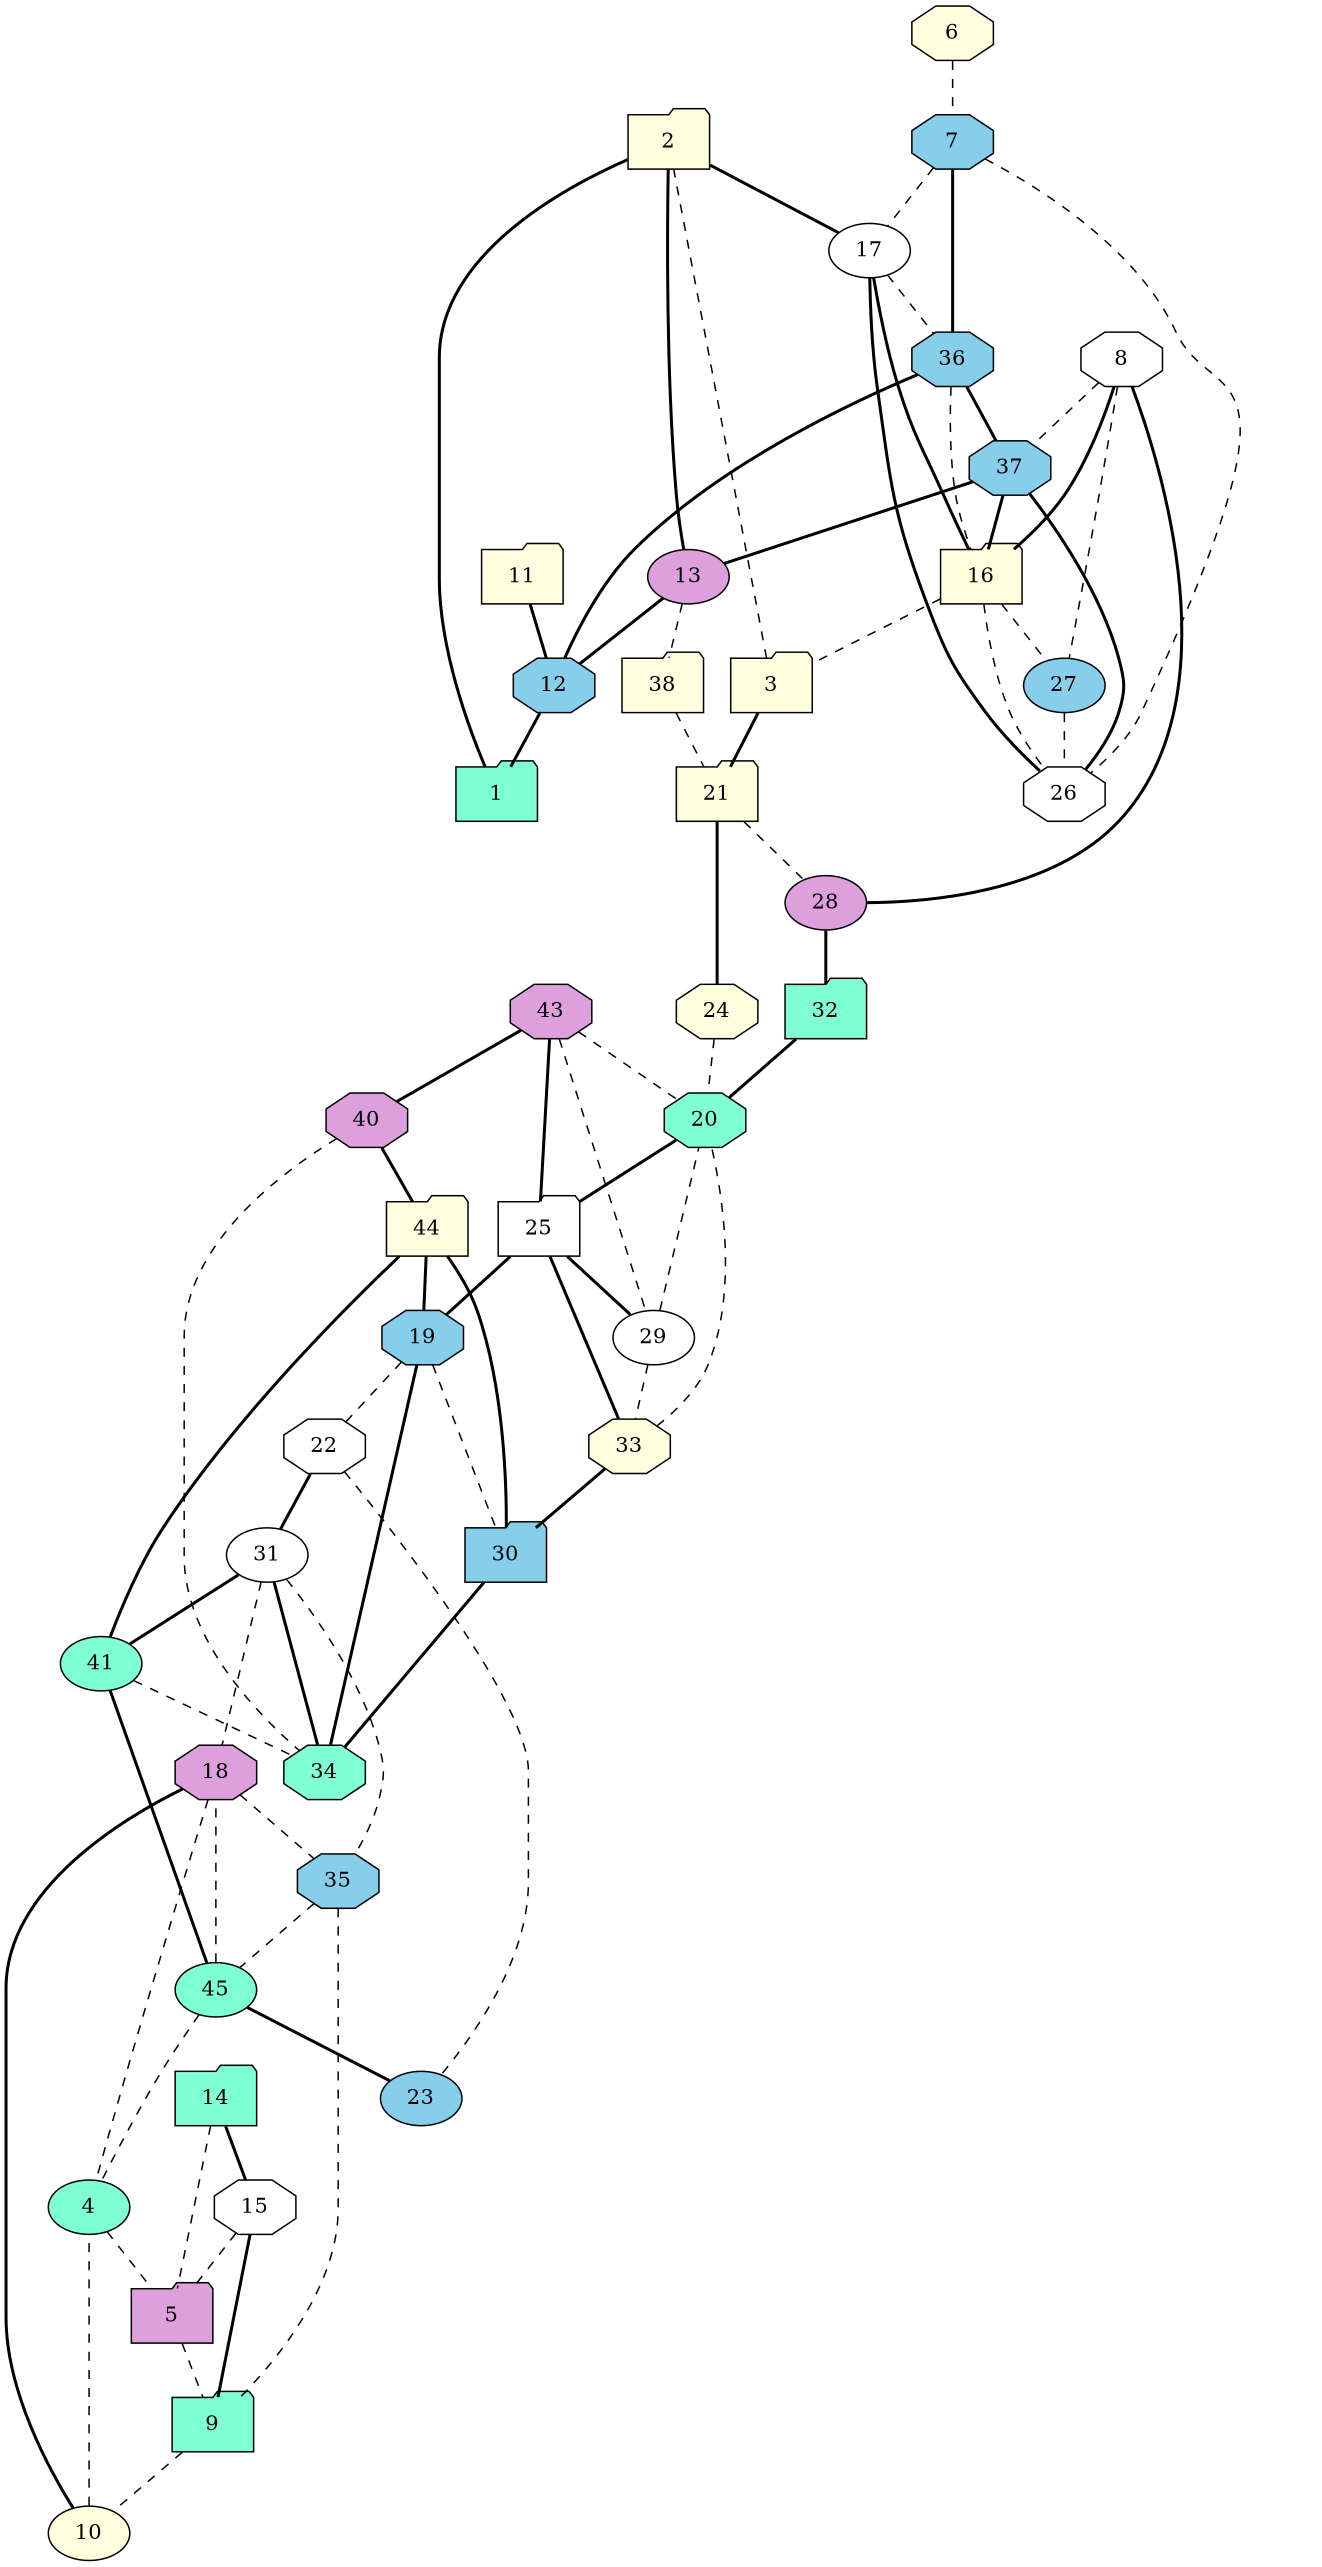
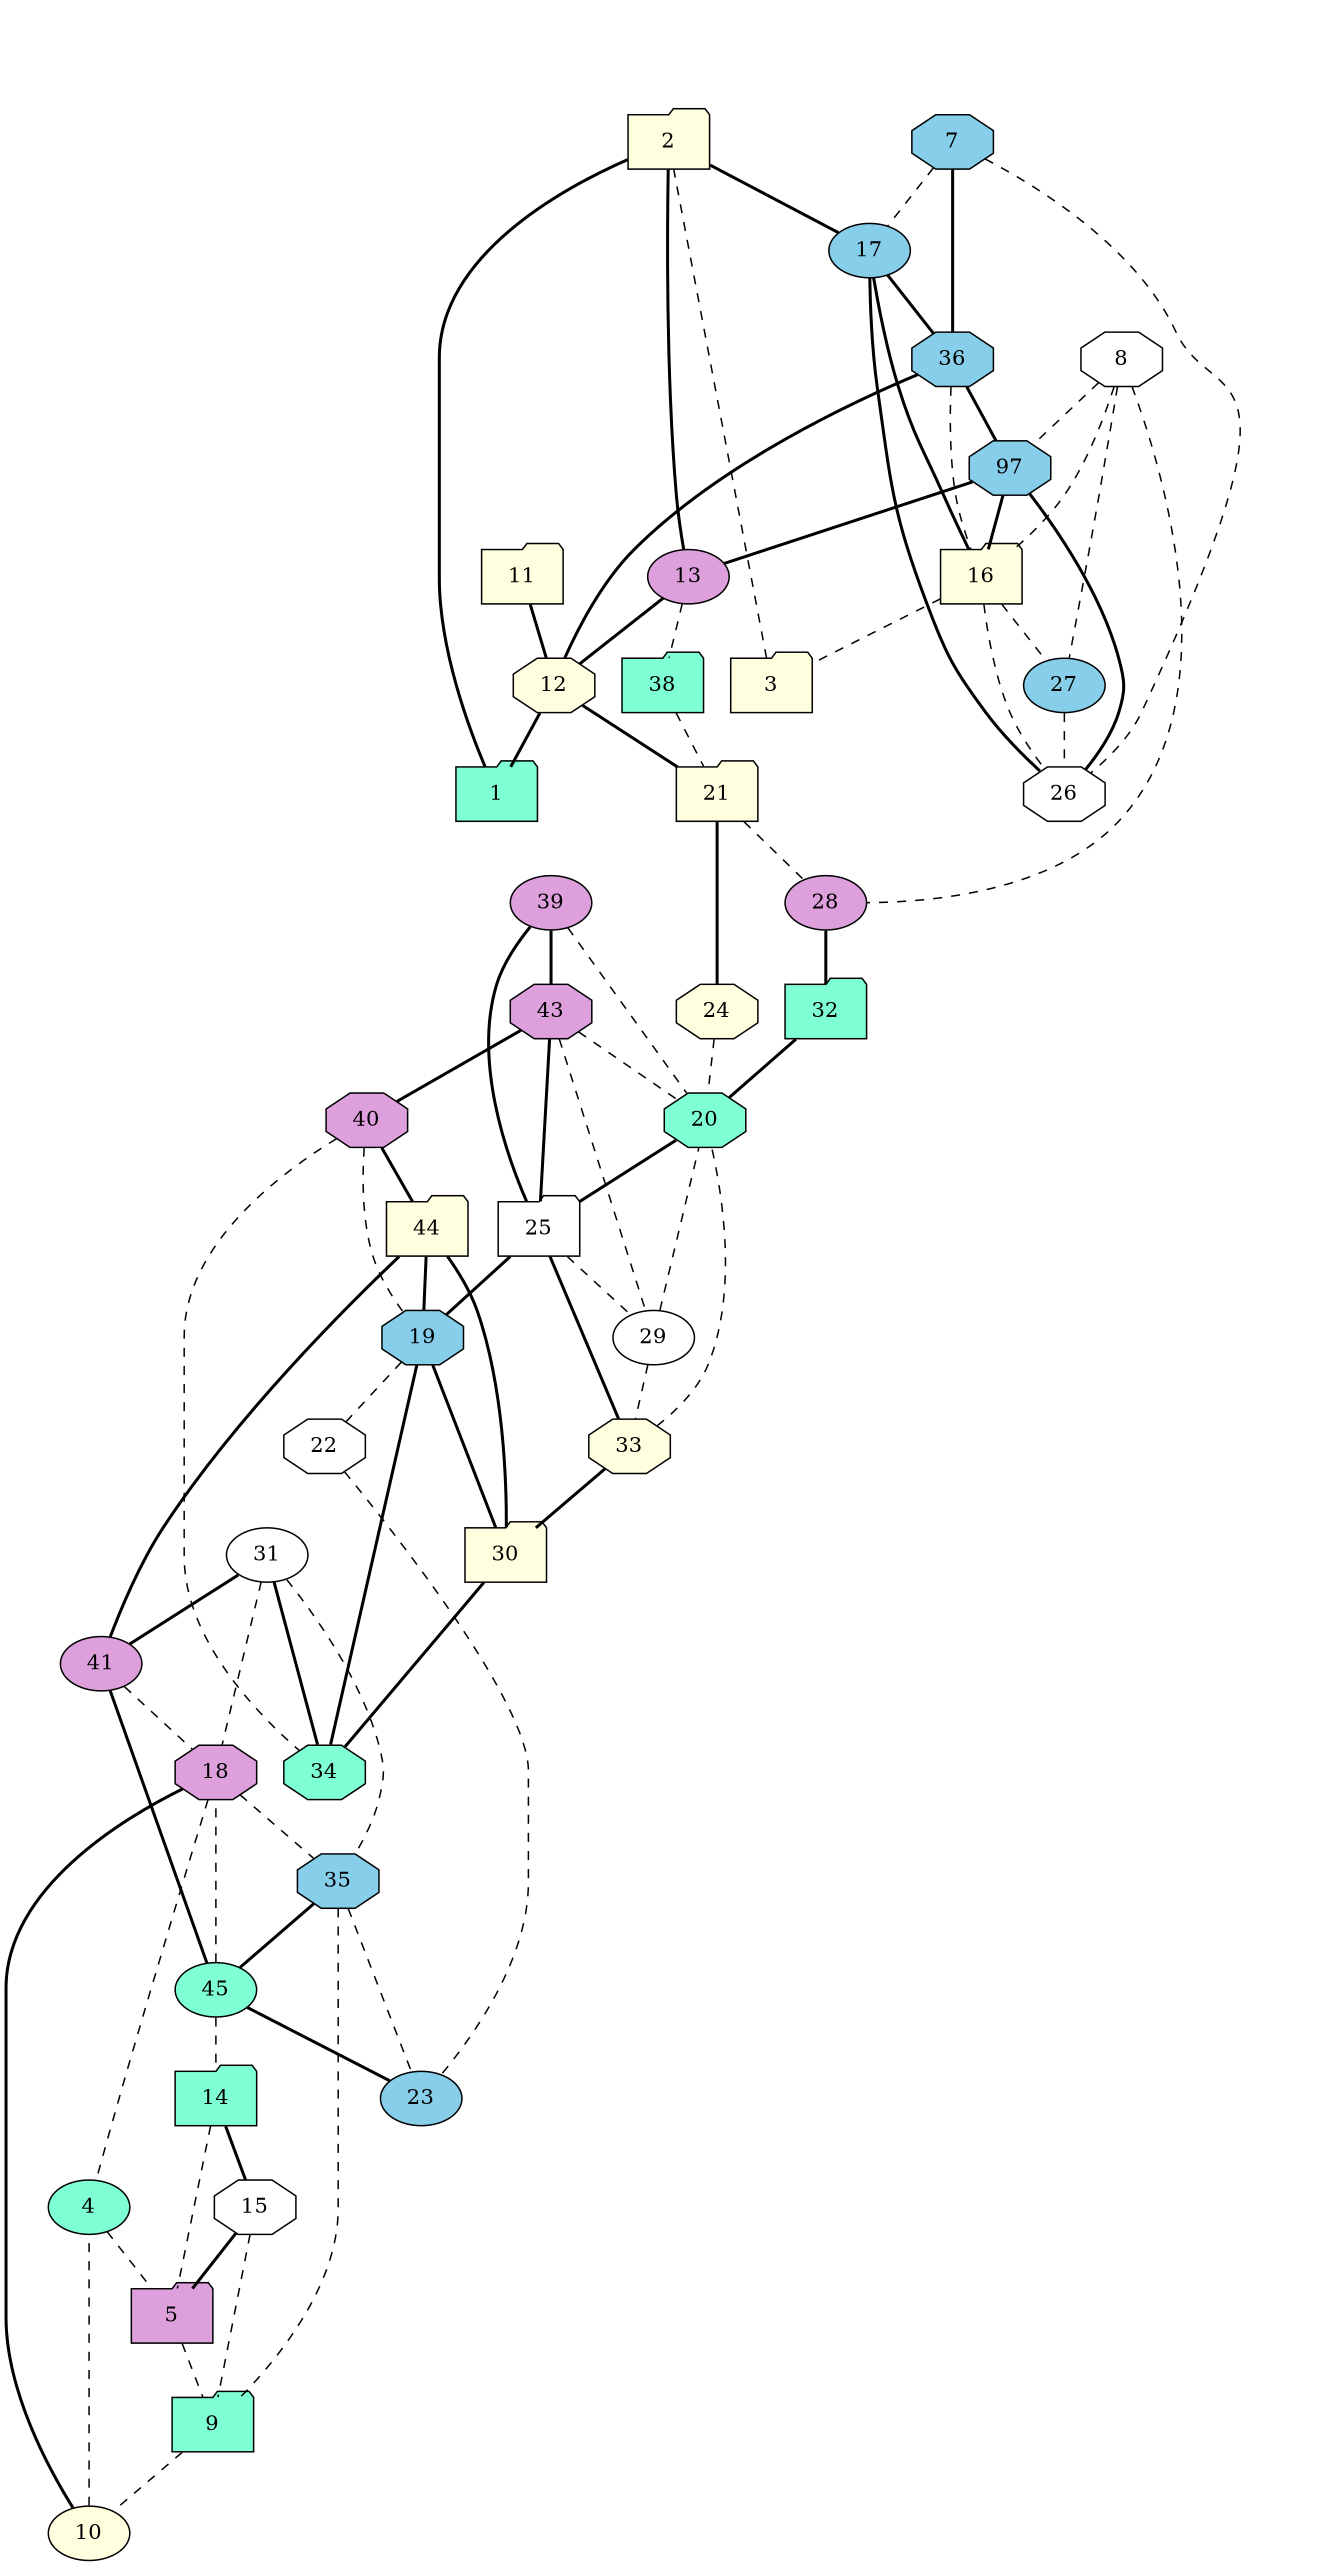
(953, 33) -> none
(870, 251) -> (870, 251)
(911, 304) -> (911, 304)
(1010, 468) -> (1010, 468)
(1076, 476) -> (1076, 476)
(554, 685) -> (554, 685)
(663, 685) -> (663, 685)
(744, 740) -> (630, 736)
(1164, 742) -> (1164, 742)
none -> (551, 903)
none -> (368, 1234)
(599, 1286) -> (599, 1286)
(464, 1446) -> (464, 1446)
(295, 1502) -> none
(506, 1555) -> (506, 1555)
(101, 1664) -> (101, 1664)
(213, 1718) -> (158, 1718)
(277, 1935) -> (277, 1935)
none -> (380, 1990)
(147, 2096) -> (216, 2044)
(214, 2261) -> (214, 2261)
(234, 2316) -> (234, 2316)
